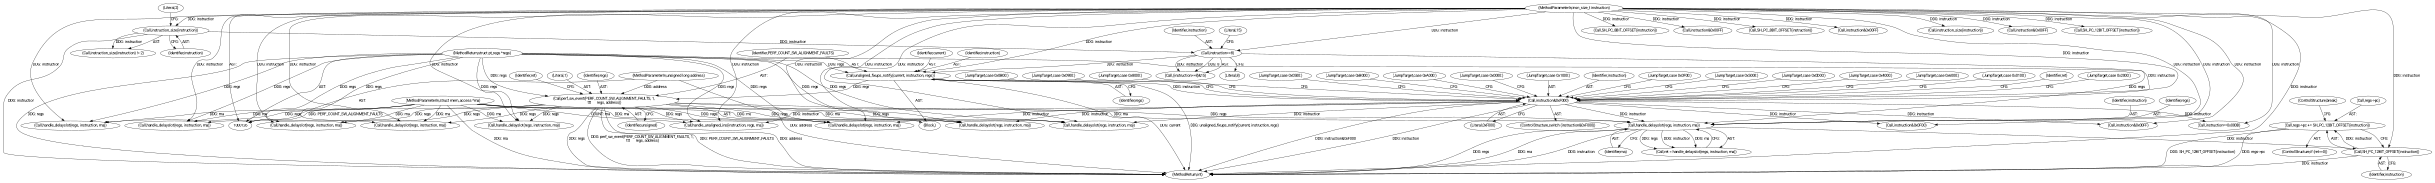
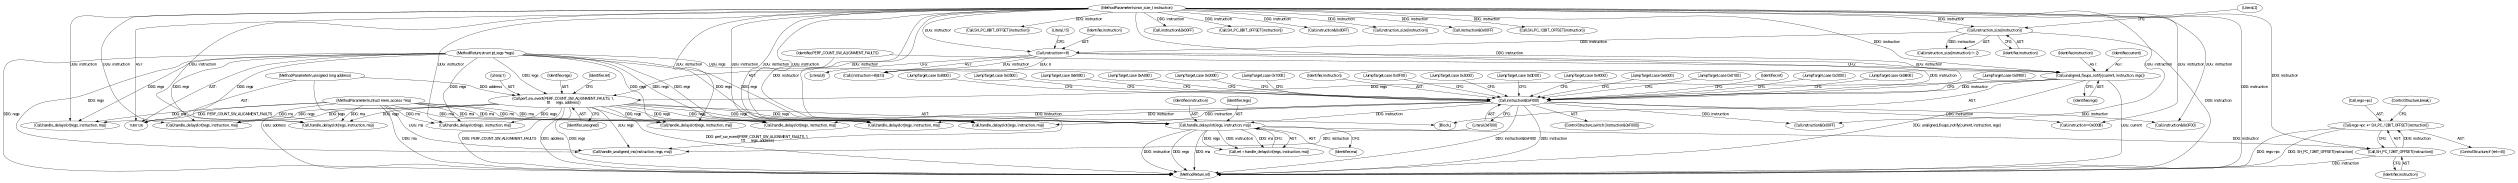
(856, 65) -> (1852, 65)
(1553, 87) -> (1280, 87)
(1067, 108) -> (1082, 148)
(600, 114) -> (416, 126)
